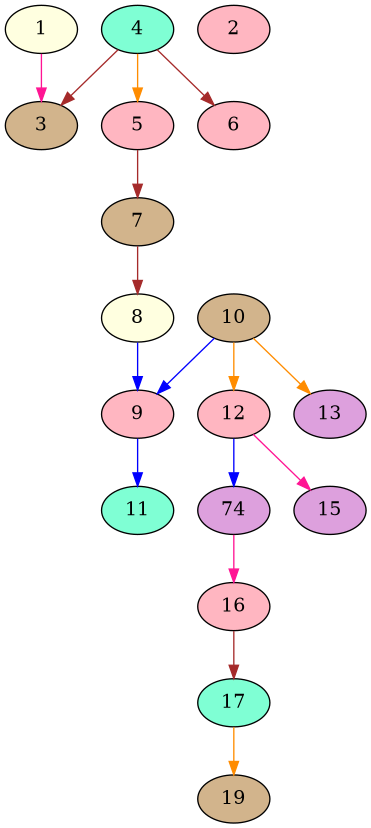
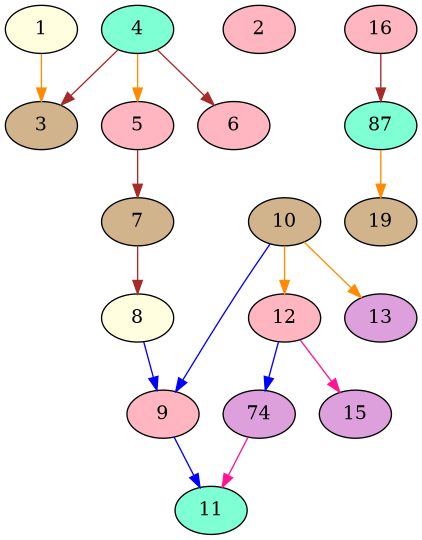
(41, 71) -> (41, 71)
(234, 552) -> (238, 456)
(234, 703) -> (381, 126)
